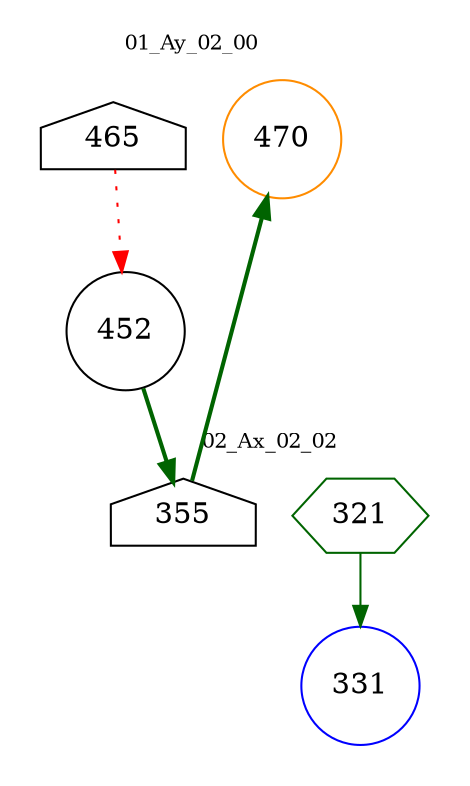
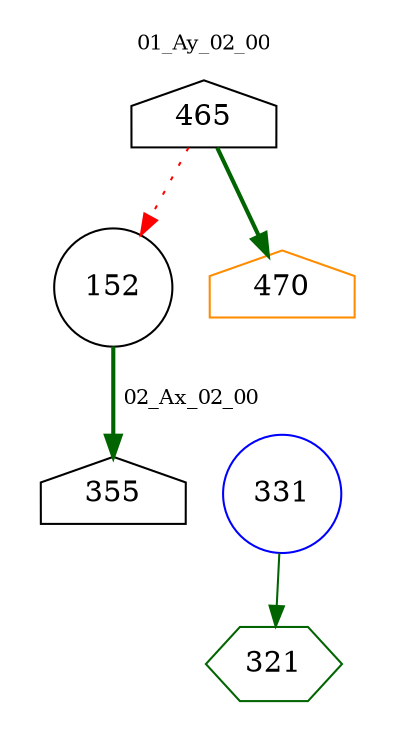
(282, 139) -> (282, 288)
(126, 331) -> (113, 288)
(227, 349) -> (238, 192)
(270, 443) -> (192, 399)
(360, 579) -> (278, 579)
